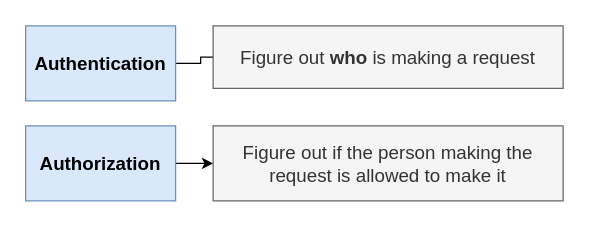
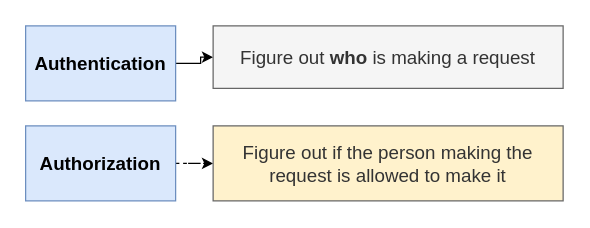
(203, 57) -> (201, 59)
(183, 163) -> (183, 163)
(388, 163) -> (388, 163)
